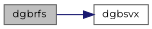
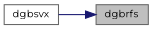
(70, 15) -> (72, 15)
